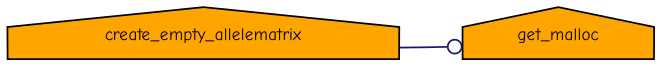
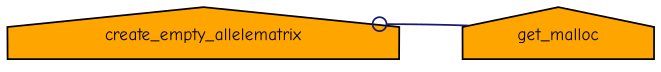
(424, 47) -> (427, 25)
